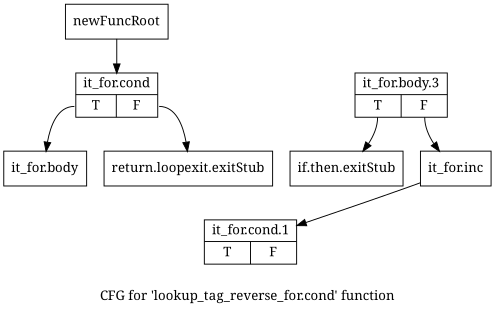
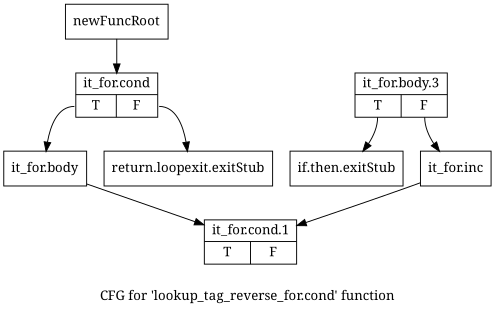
none -> (141, 203)
